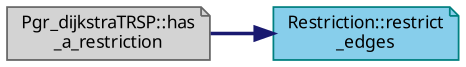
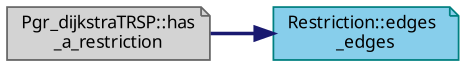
(366, 34) -> (366, 34)
